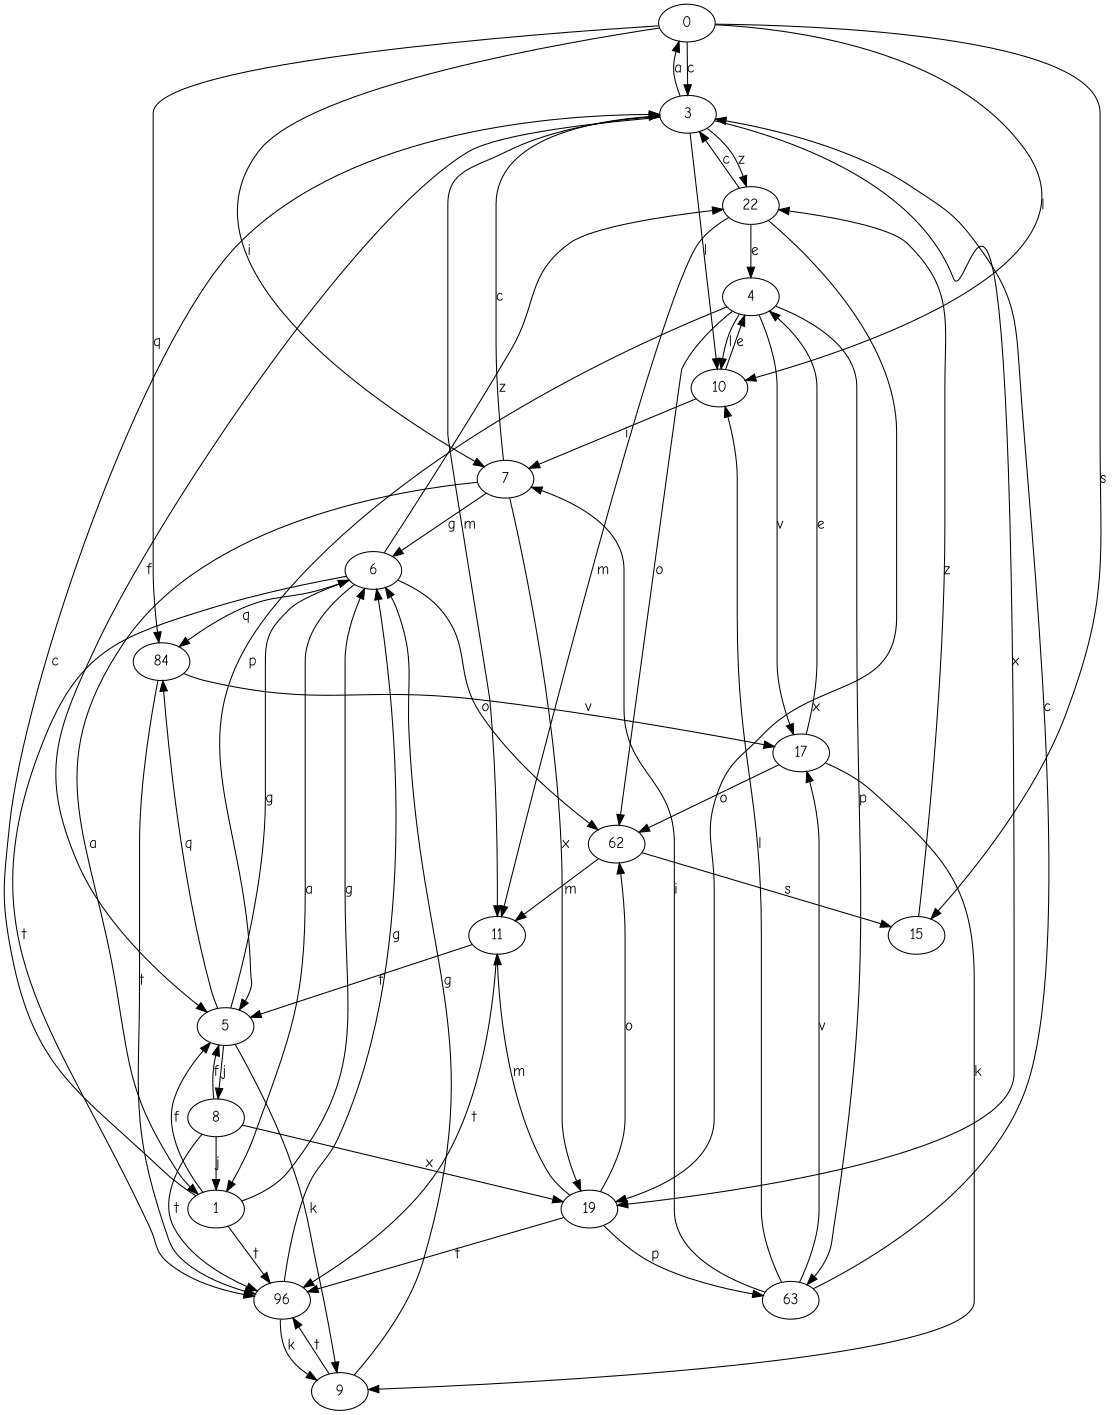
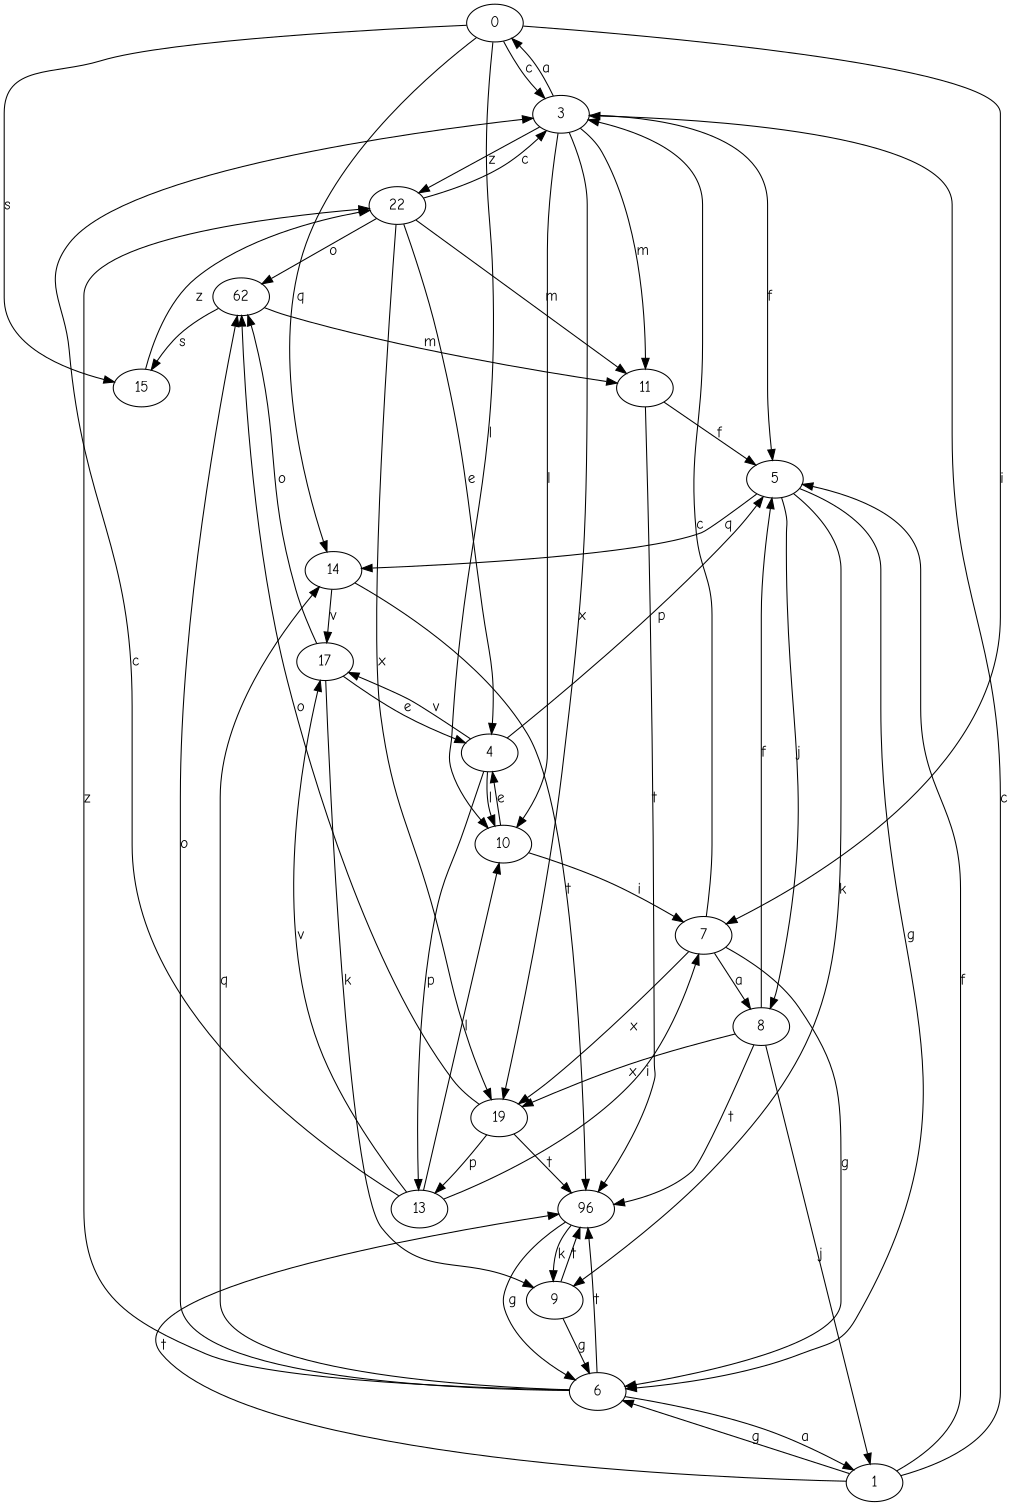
(656, 554) -> (324, 248)
(162, 662) -> (333, 570)
(86, 721) -> (730, 977)
(515, 1087) -> none
(791, 1300) -> (419, 1209)
